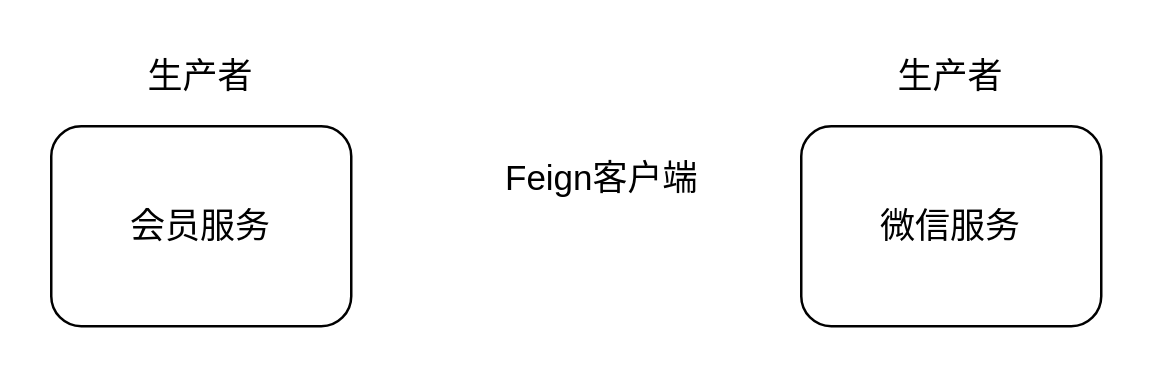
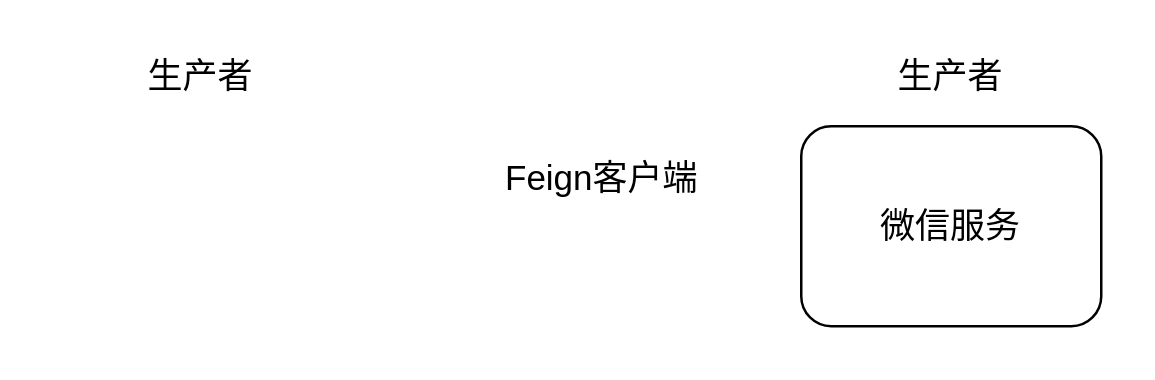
(201, 226) -> none
